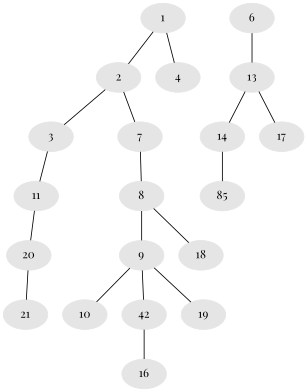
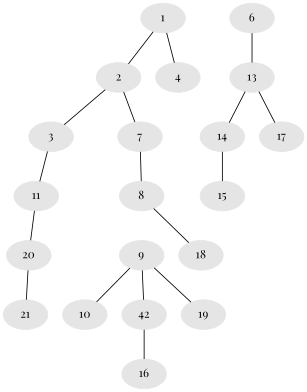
(222, 196) -> (222, 196)
(142, 226) -> none
